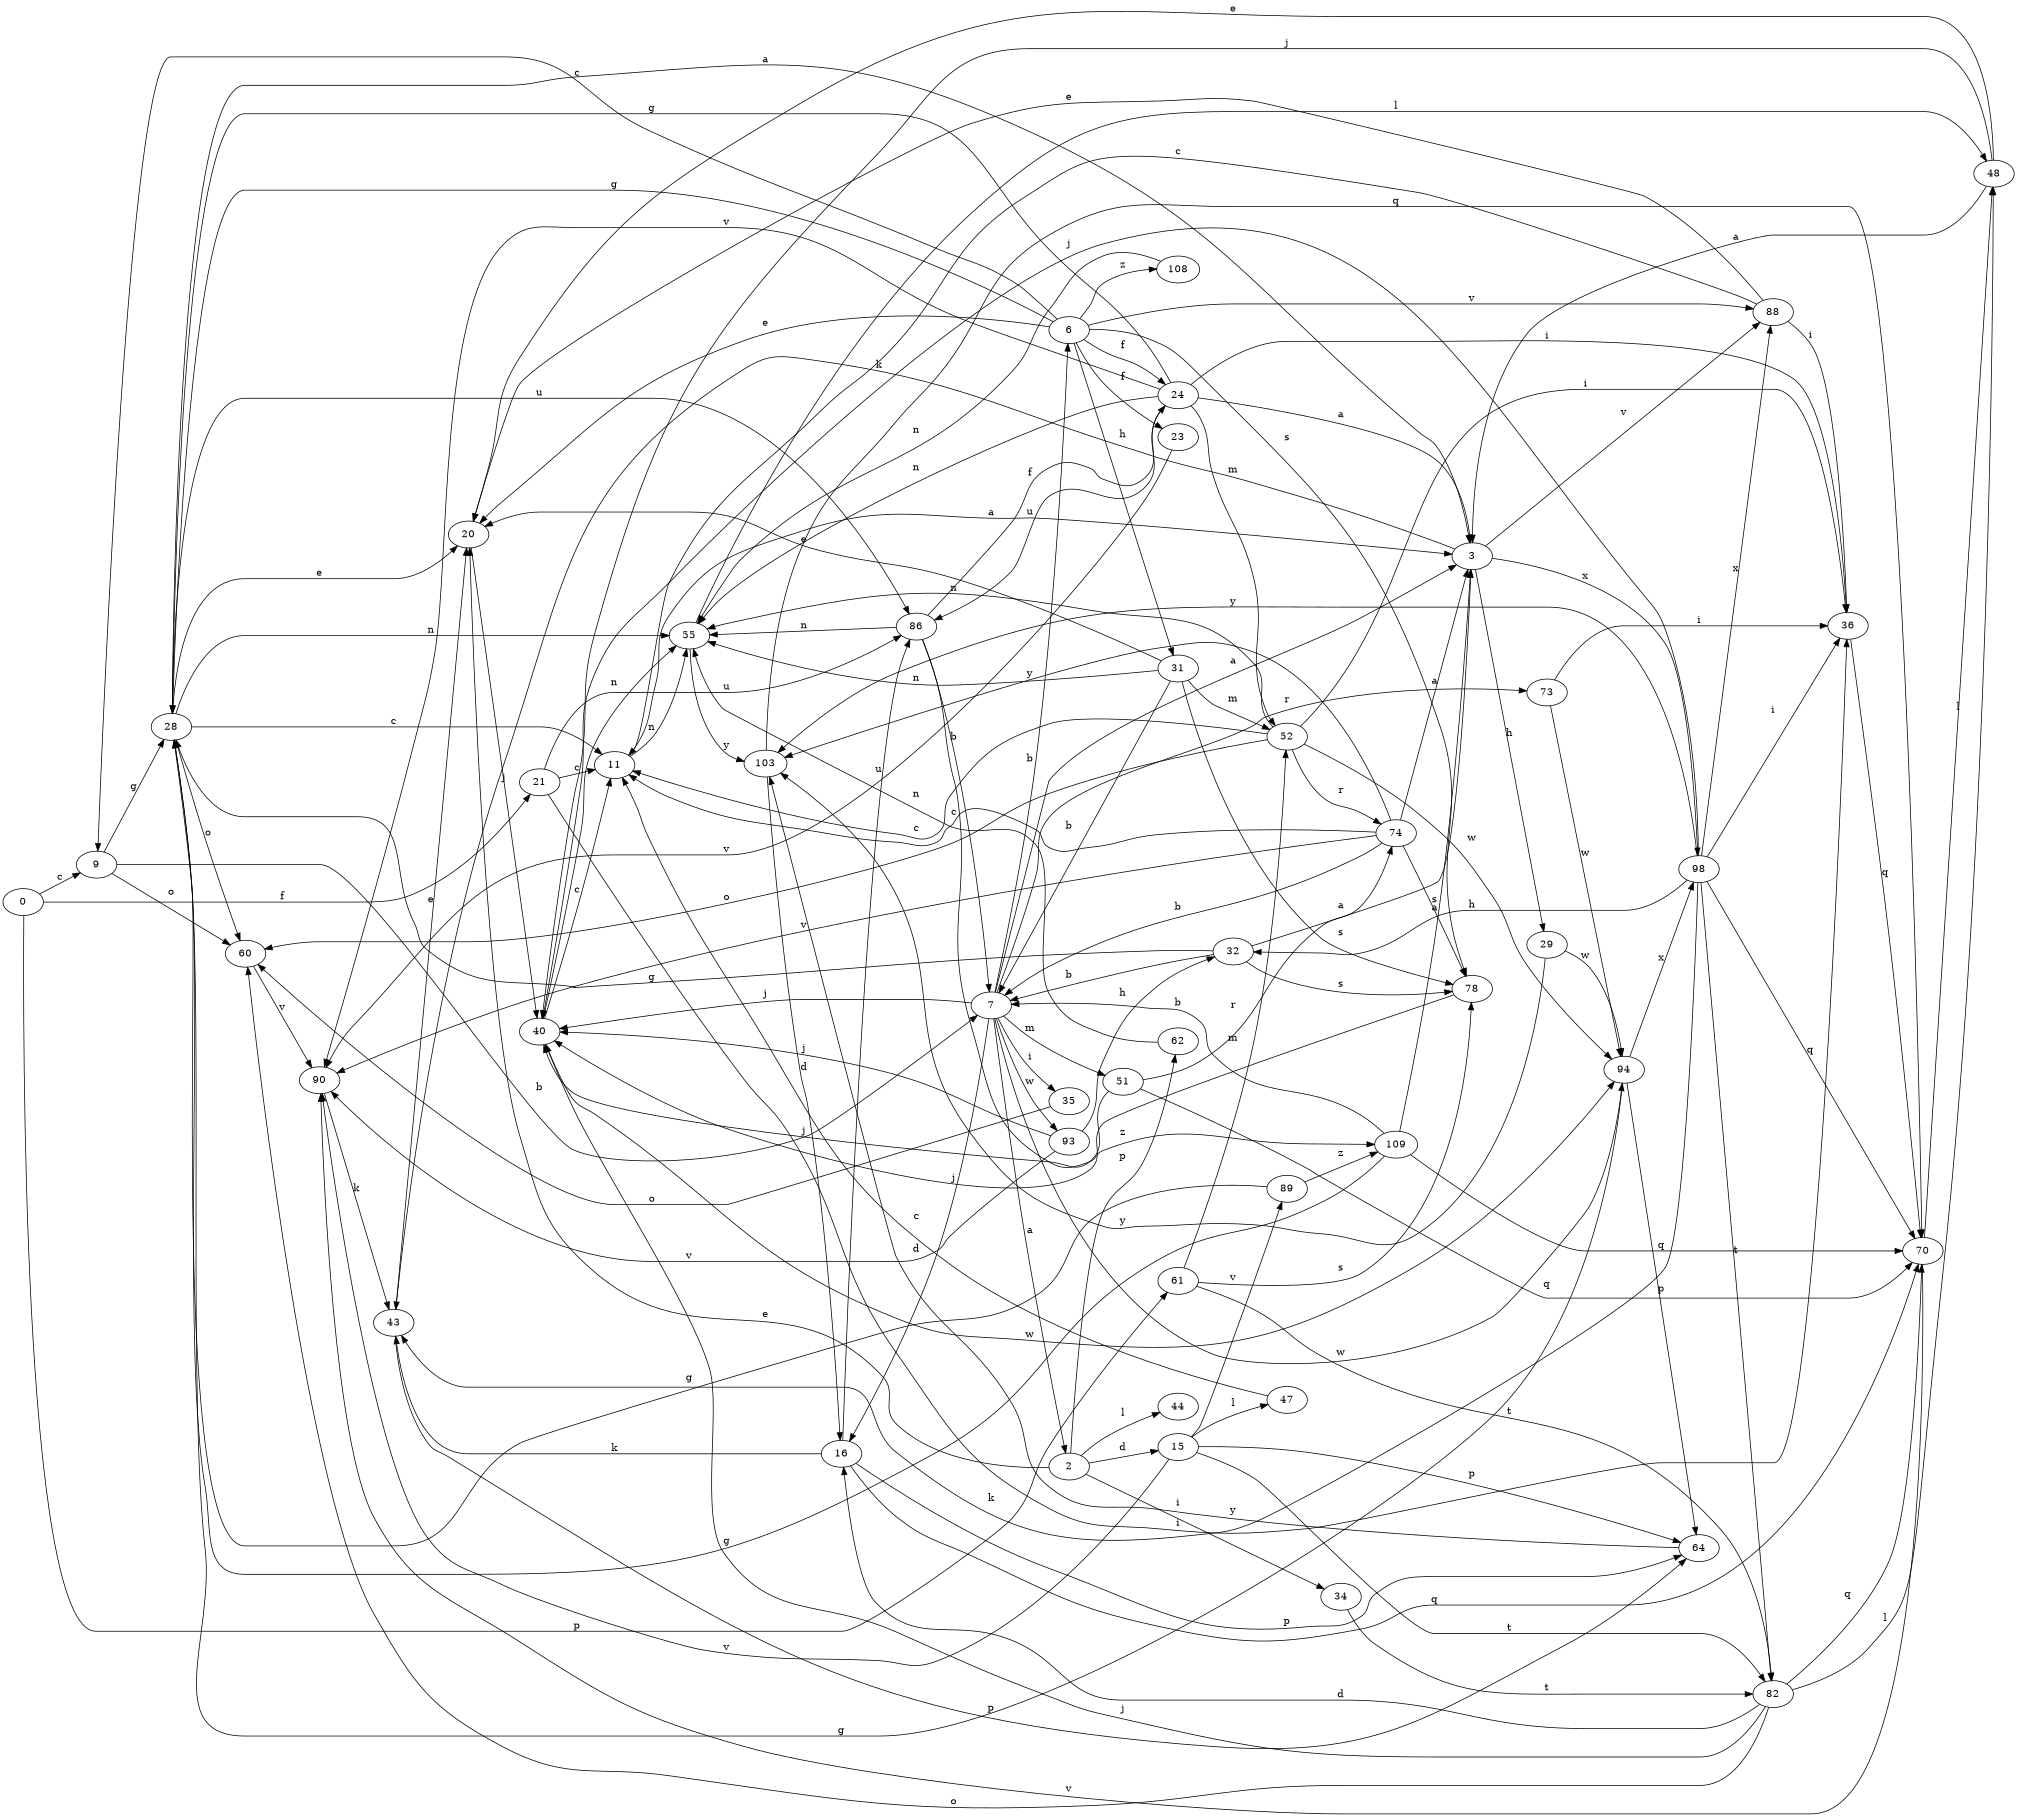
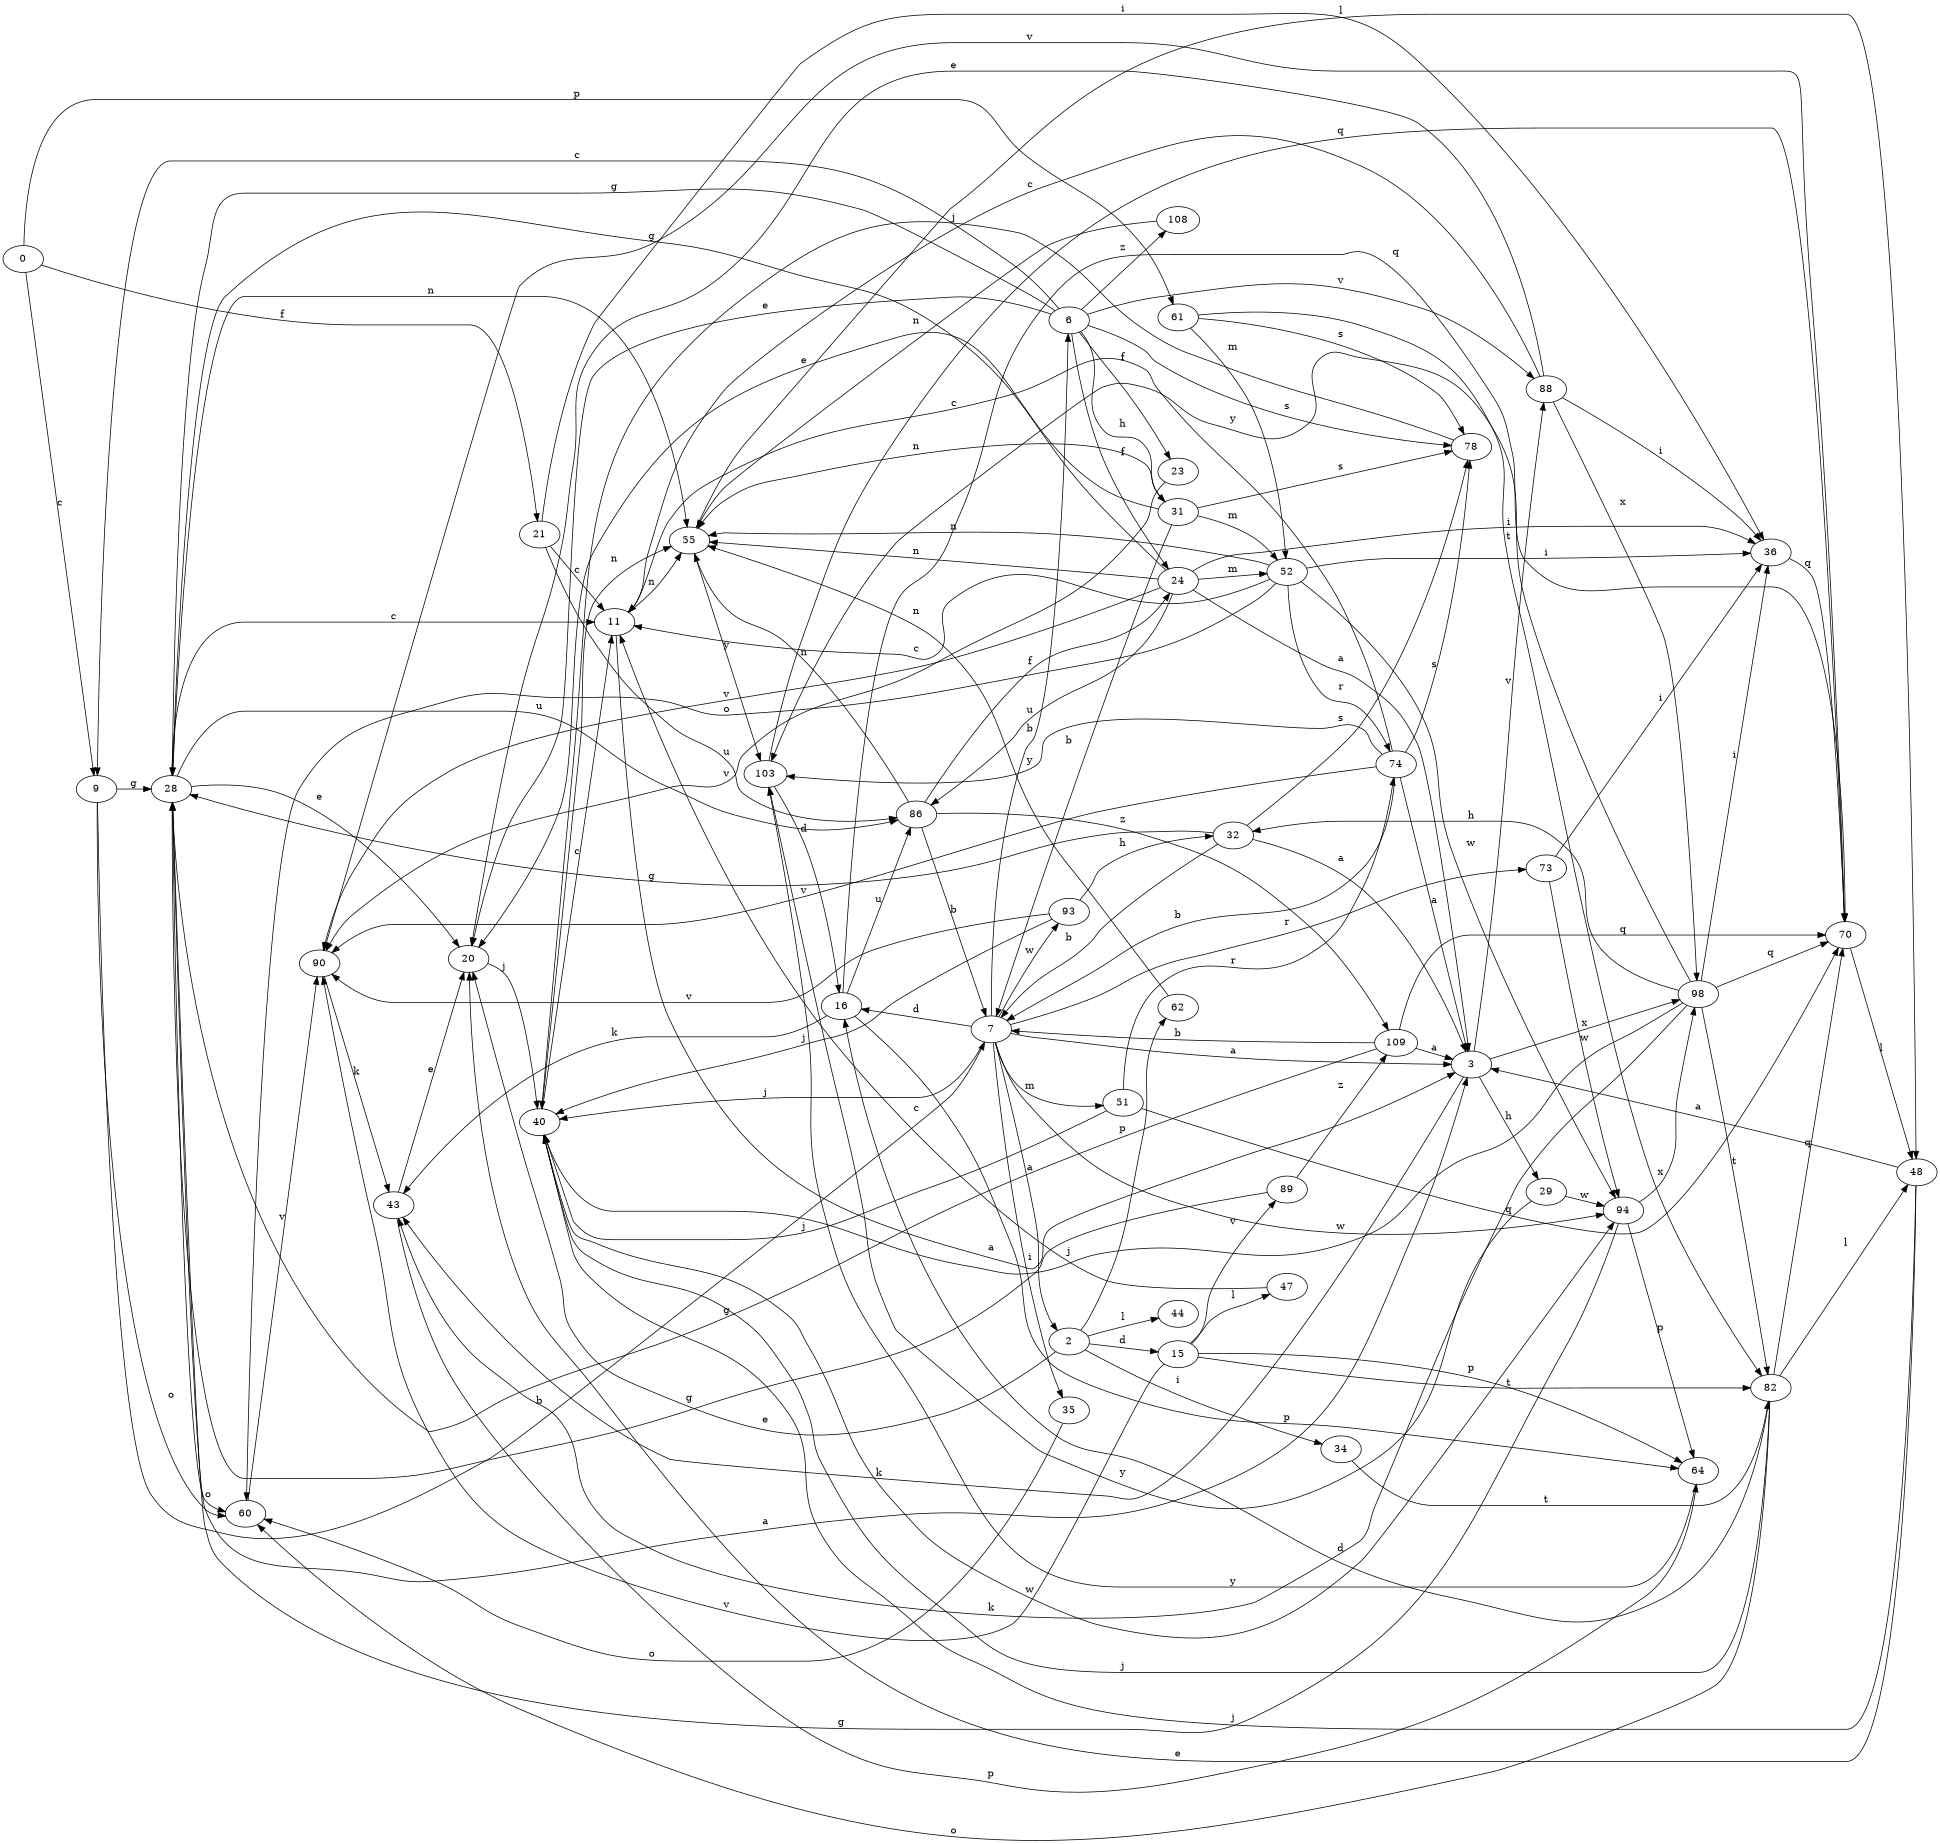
(1736, 594) -> (1672, 675)
